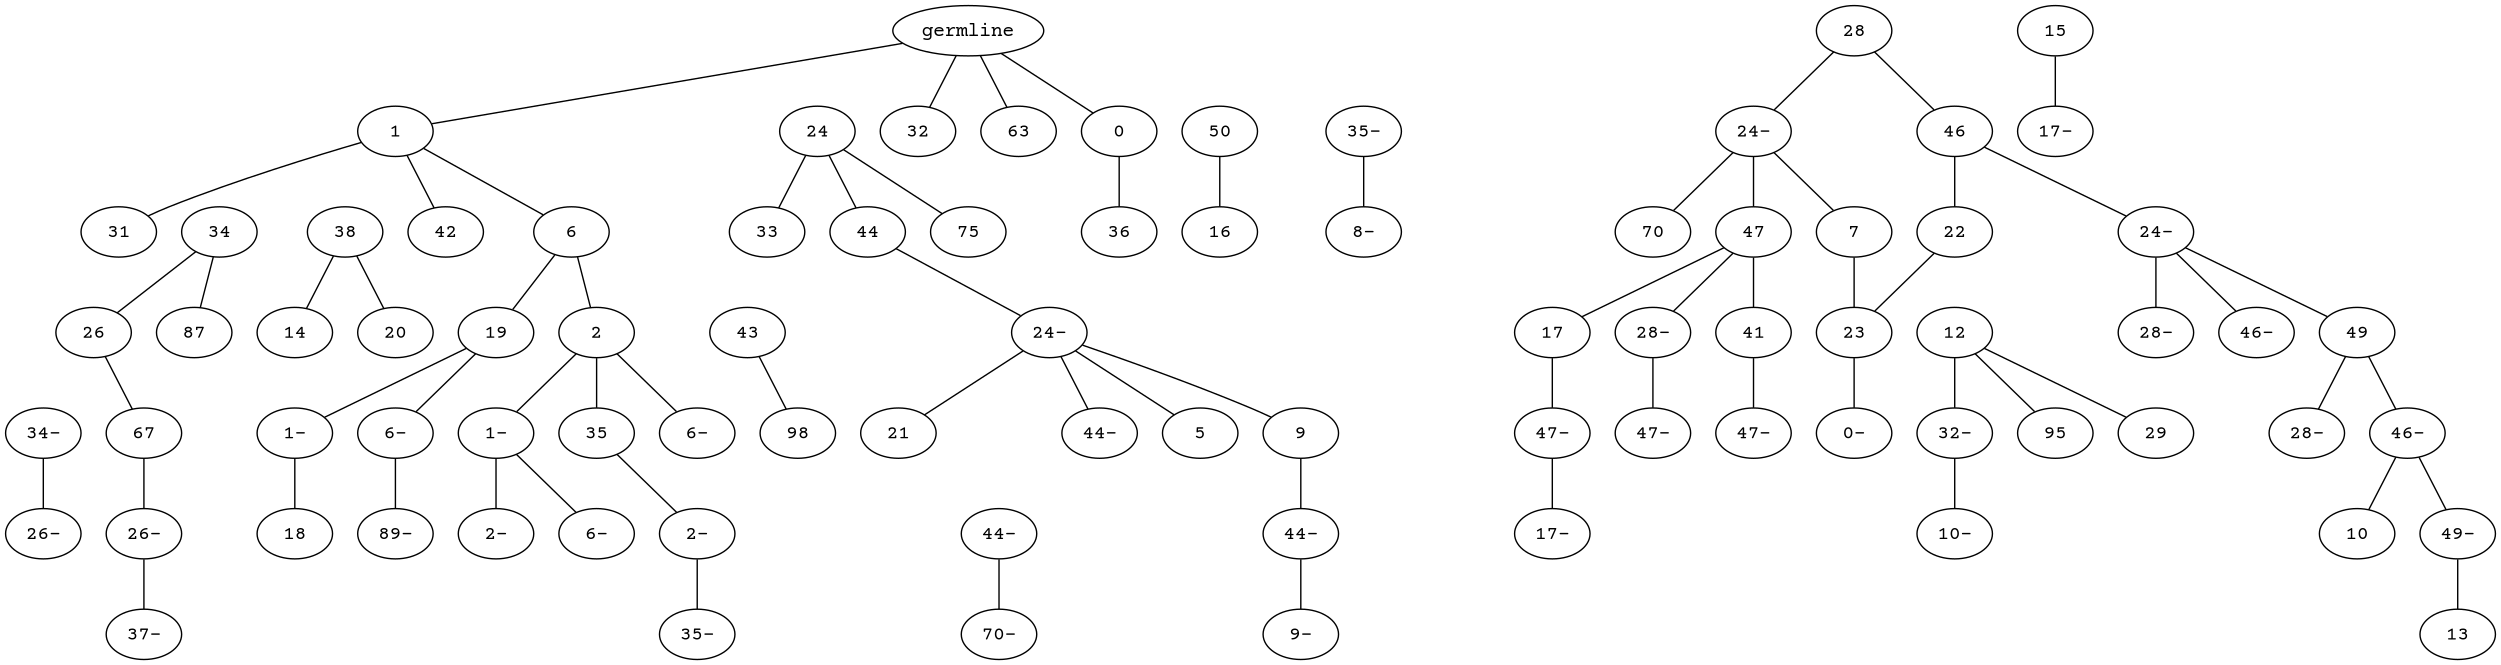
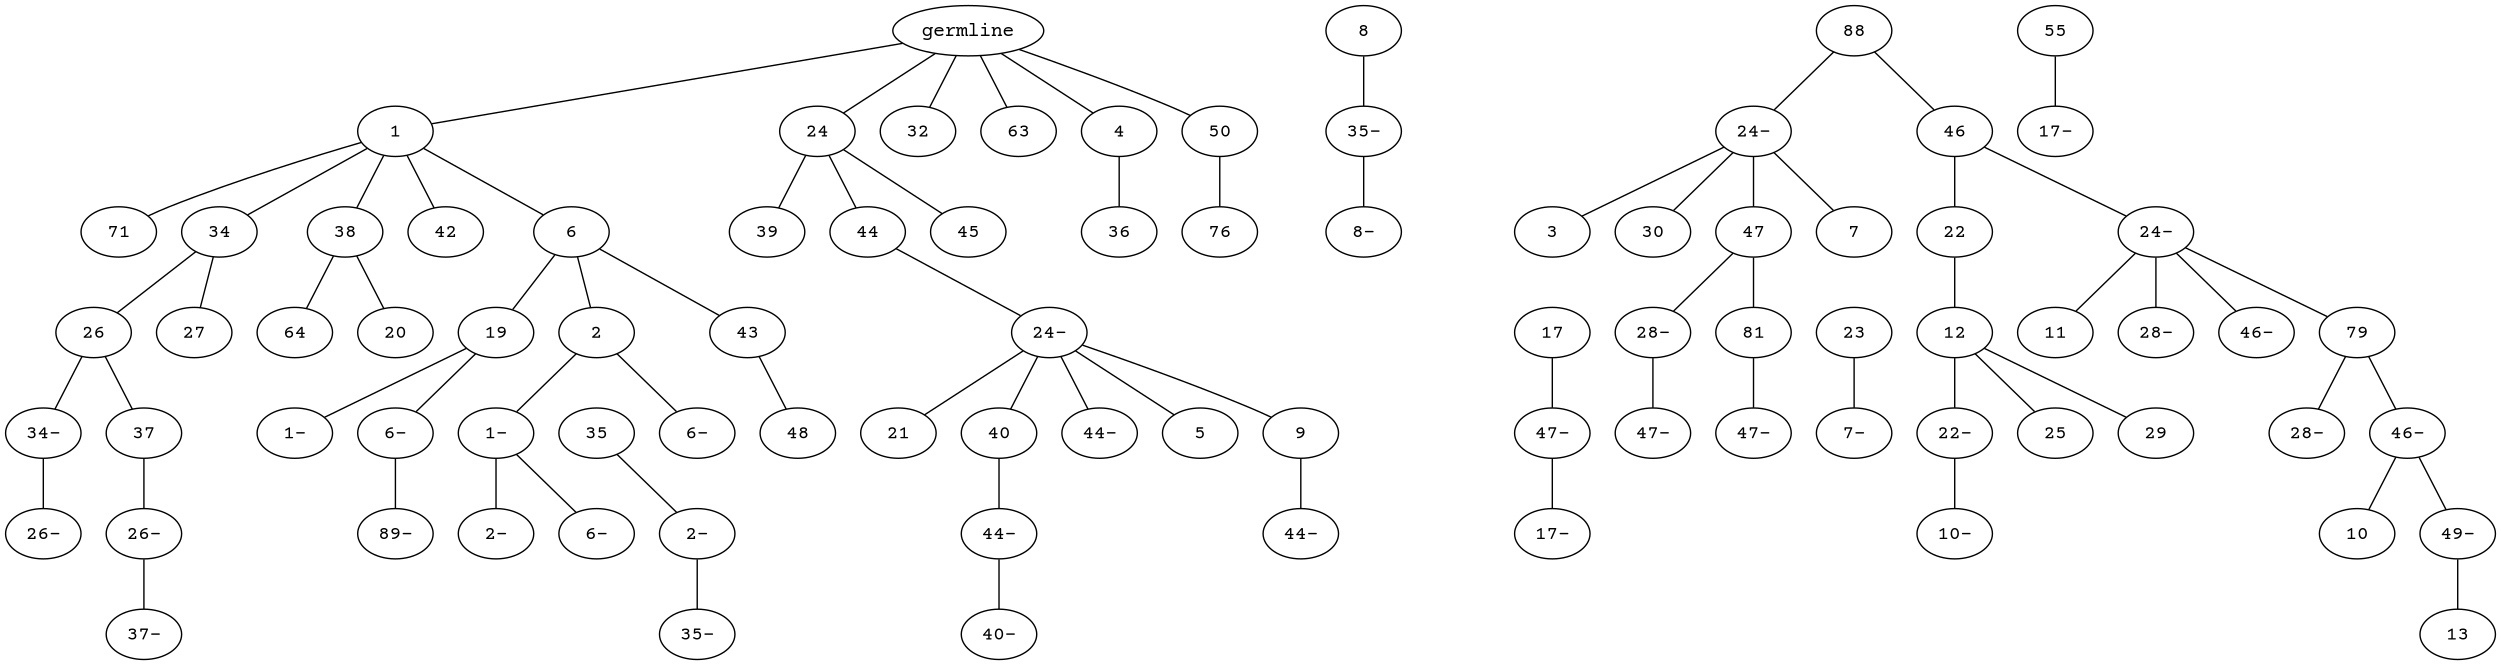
none -> (1364, 31)
(1854, 31) -> (1854, 31)
(2055, 31) -> (2055, 31)
none -> (1105, 81)
none -> (889, 83)
(1119, 131) -> (1119, 131)
none -> (307, 182)
none -> (370, 182)
(119, 232) -> (119, 232)
(767, 232) -> (767, 232)
(968, 232) -> (968, 232)
(1220, 232) -> (1220, 232)
none -> (1552, 232)
(1653, 232) -> (1653, 232)
none -> (660, 282)
(1653, 282) -> none
(1854, 282) -> none
(1905, 282) -> (1955, 282)
(194, 333) -> (194, 333)
(295, 333) -> (295, 333)
(1754, 333) -> (1754, 333)
none -> (2055, 333)
(2357, 333) -> (2357, 333)
none -> (68, 383)
(597, 383) -> none
(144, 433) -> (144, 433)
(798, 433) -> (798, 433)
none -> (999, 433)
(1854, 433) -> (1854, 433)
(1955, 433) -> (1955, 433)
(2055, 433) -> (2055, 433)
(295, 534) -> none
(999, 634) -> (999, 634)
(1301, 634) -> none
